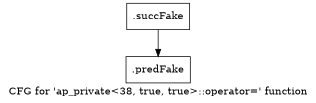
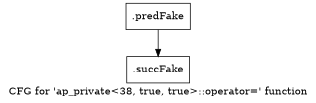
(158, 39) -> (158, 39)
